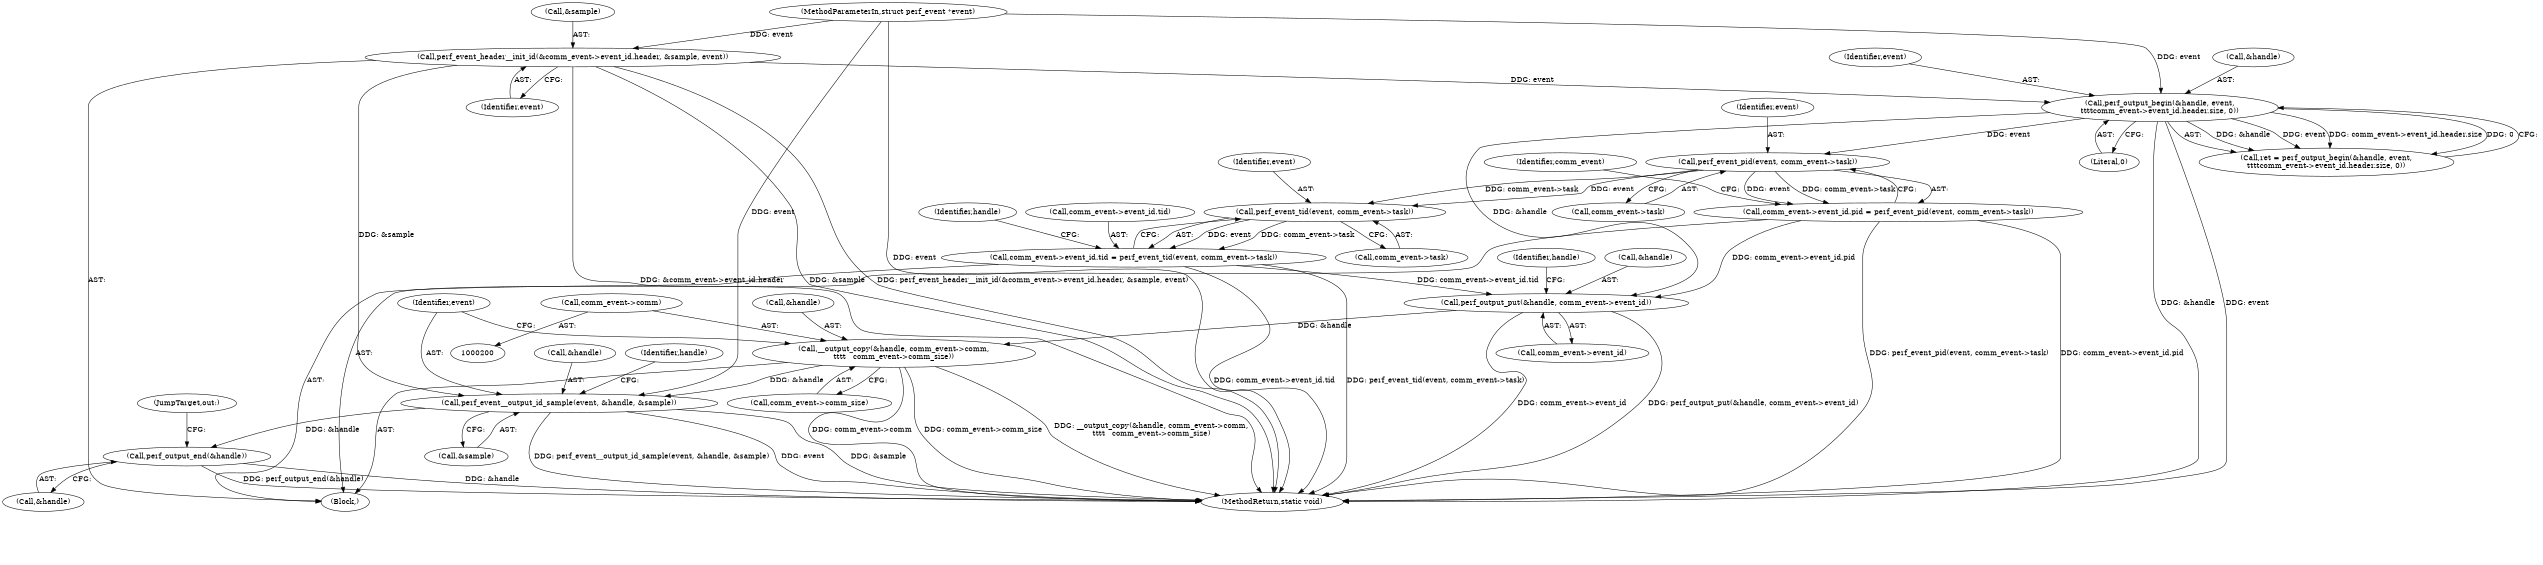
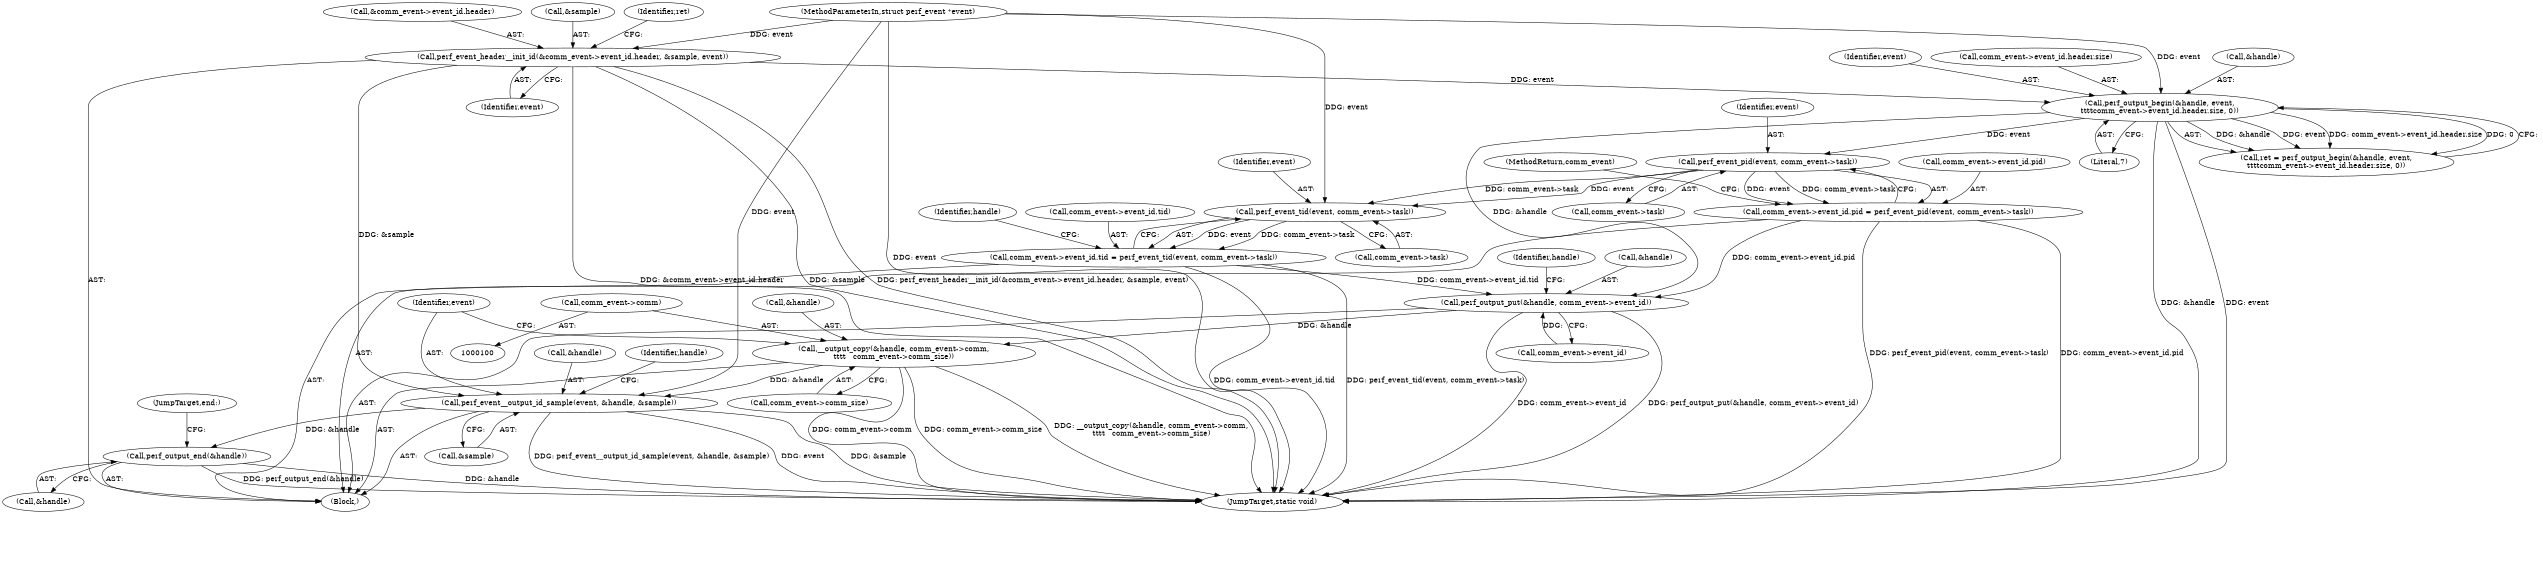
none -> (422, 12)
none -> (664, 12)
none -> (1239, 27)
none -> (2036, 57)
(1560, 162) -> (1560, 162)
none -> (1984, 162)
(2109, 162) -> (2109, 162)
(1554, 326) -> (1554, 326)
(1579, 326) -> (1579, 326)
none -> (833, 330)
(478, 353) -> (478, 353)
(187, 403) -> (187, 403)
none -> (412, 438)
none -> (193, 498)
(1272, 502) -> (1272, 502)
